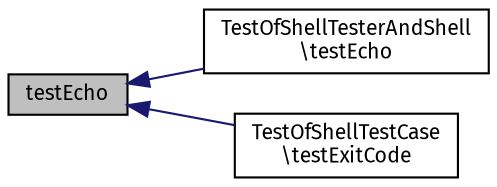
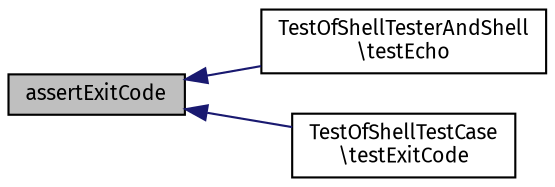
(68, 95) -> (97, 95)
